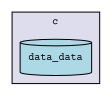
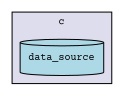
(56, 57) -> (62, 57)
